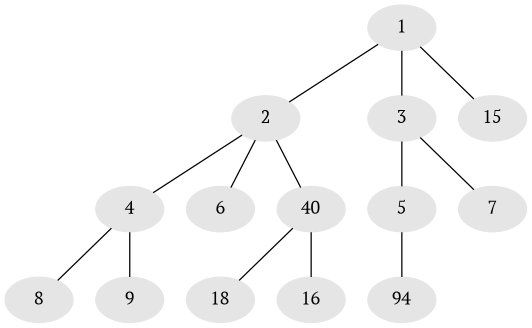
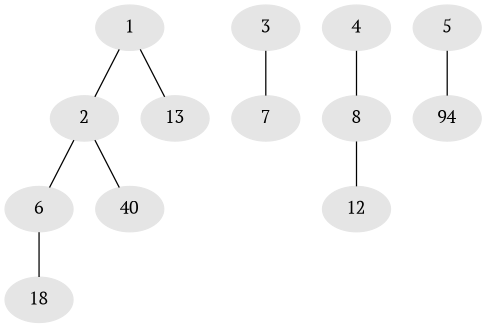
(402, 73) -> none
(493, 118) -> (175, 118)
(198, 164) -> none
(402, 164) -> none
none -> (357, 209)
(266, 254) -> (39, 255)
(130, 300) -> none
(311, 300) -> none
